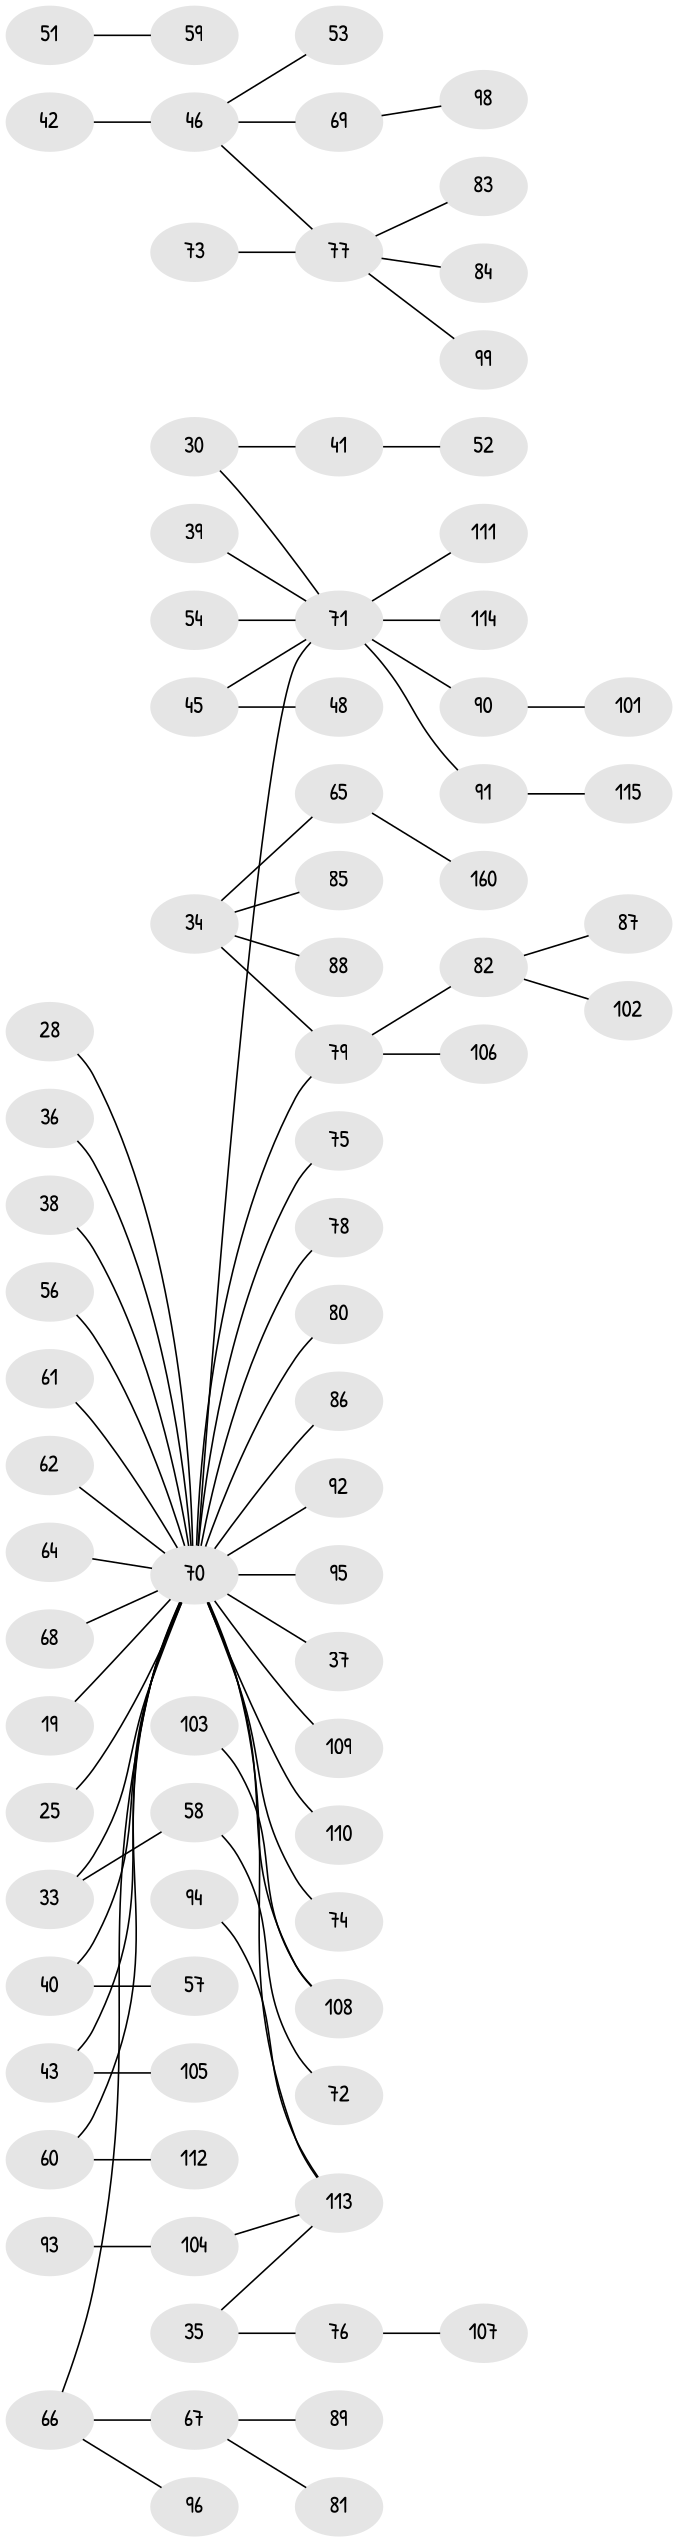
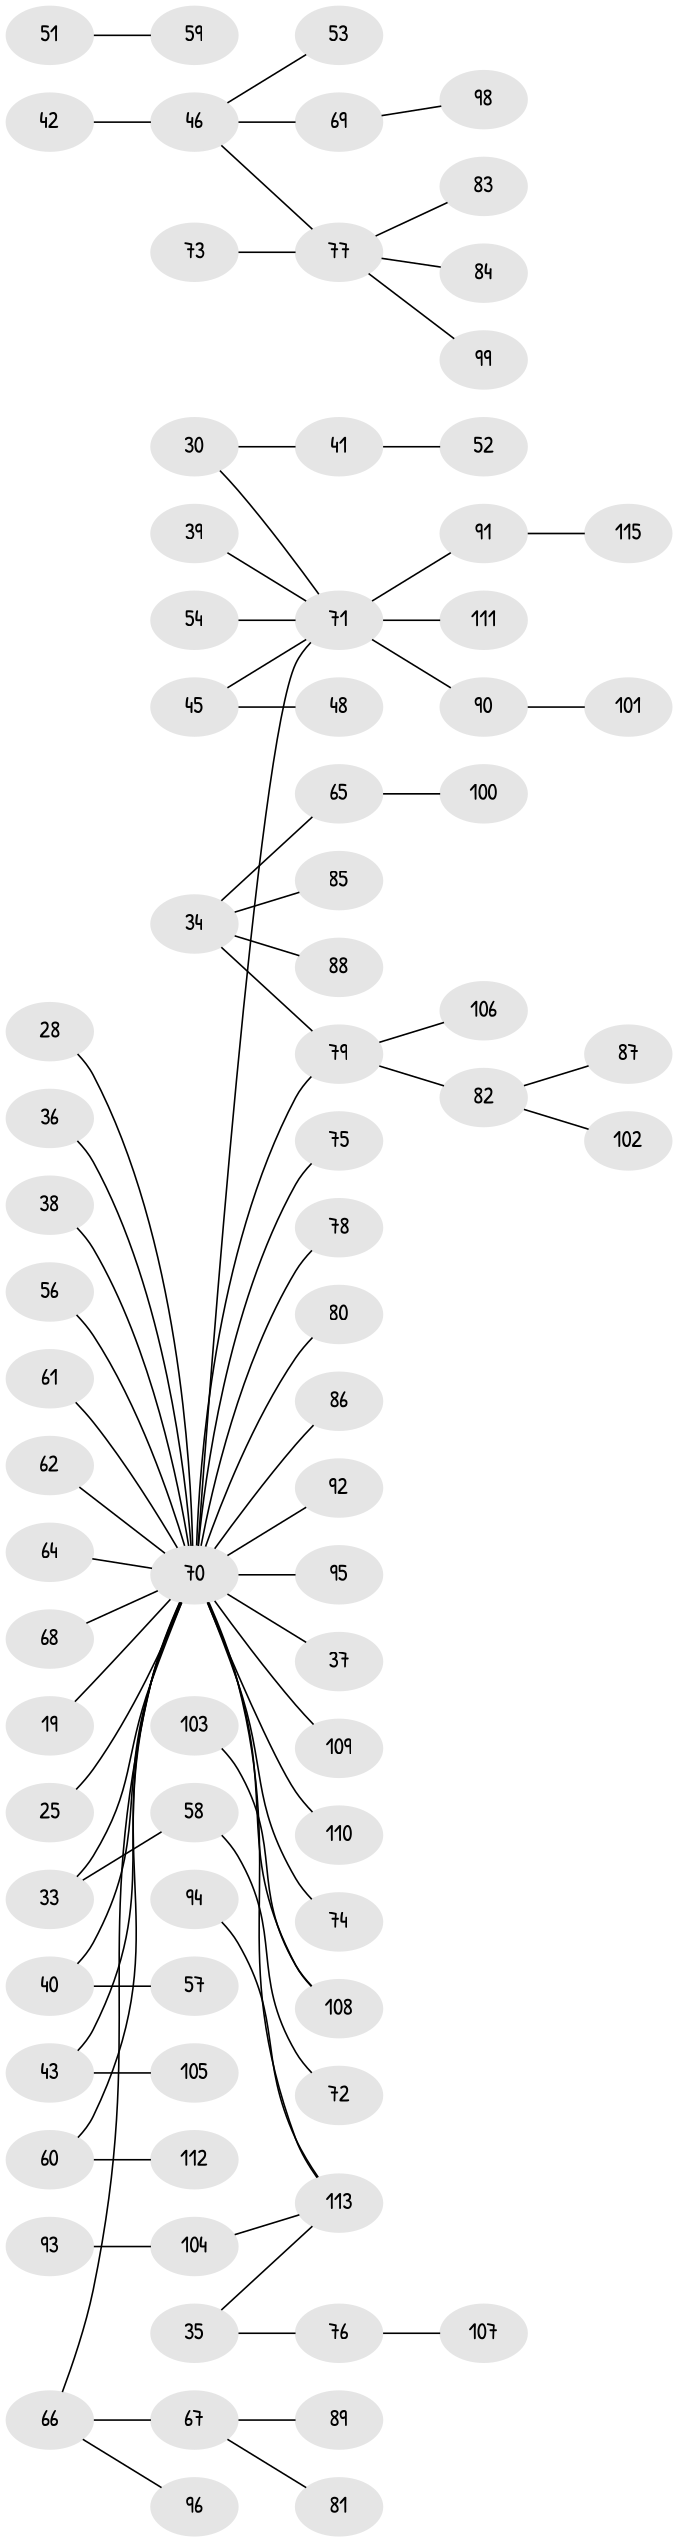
(484, 620) -> none
(484, 881) -> (484, 794)
